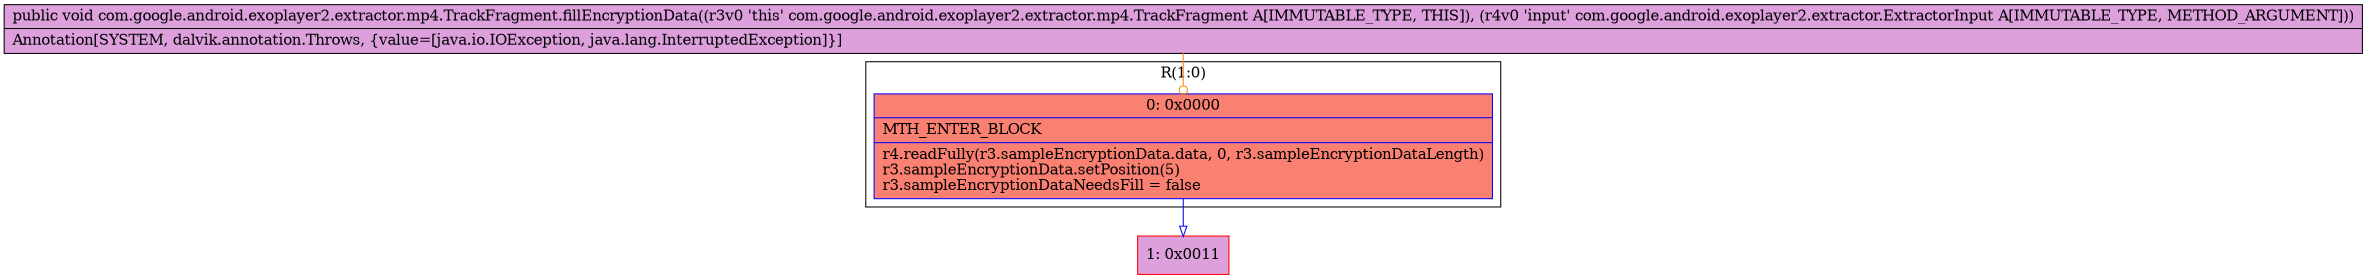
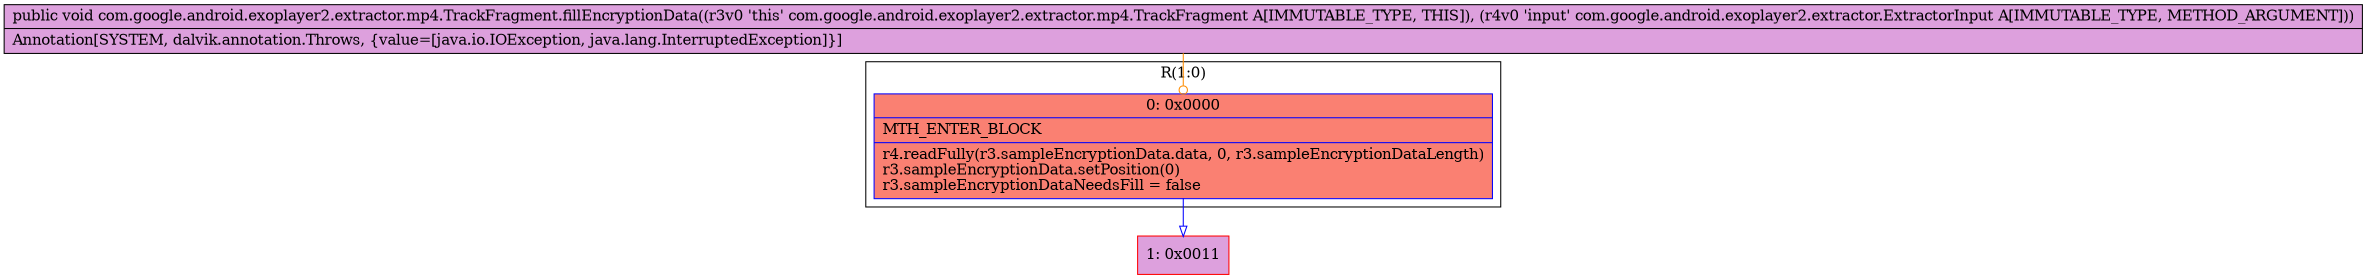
(1031, 170) -> (1031, 170)
